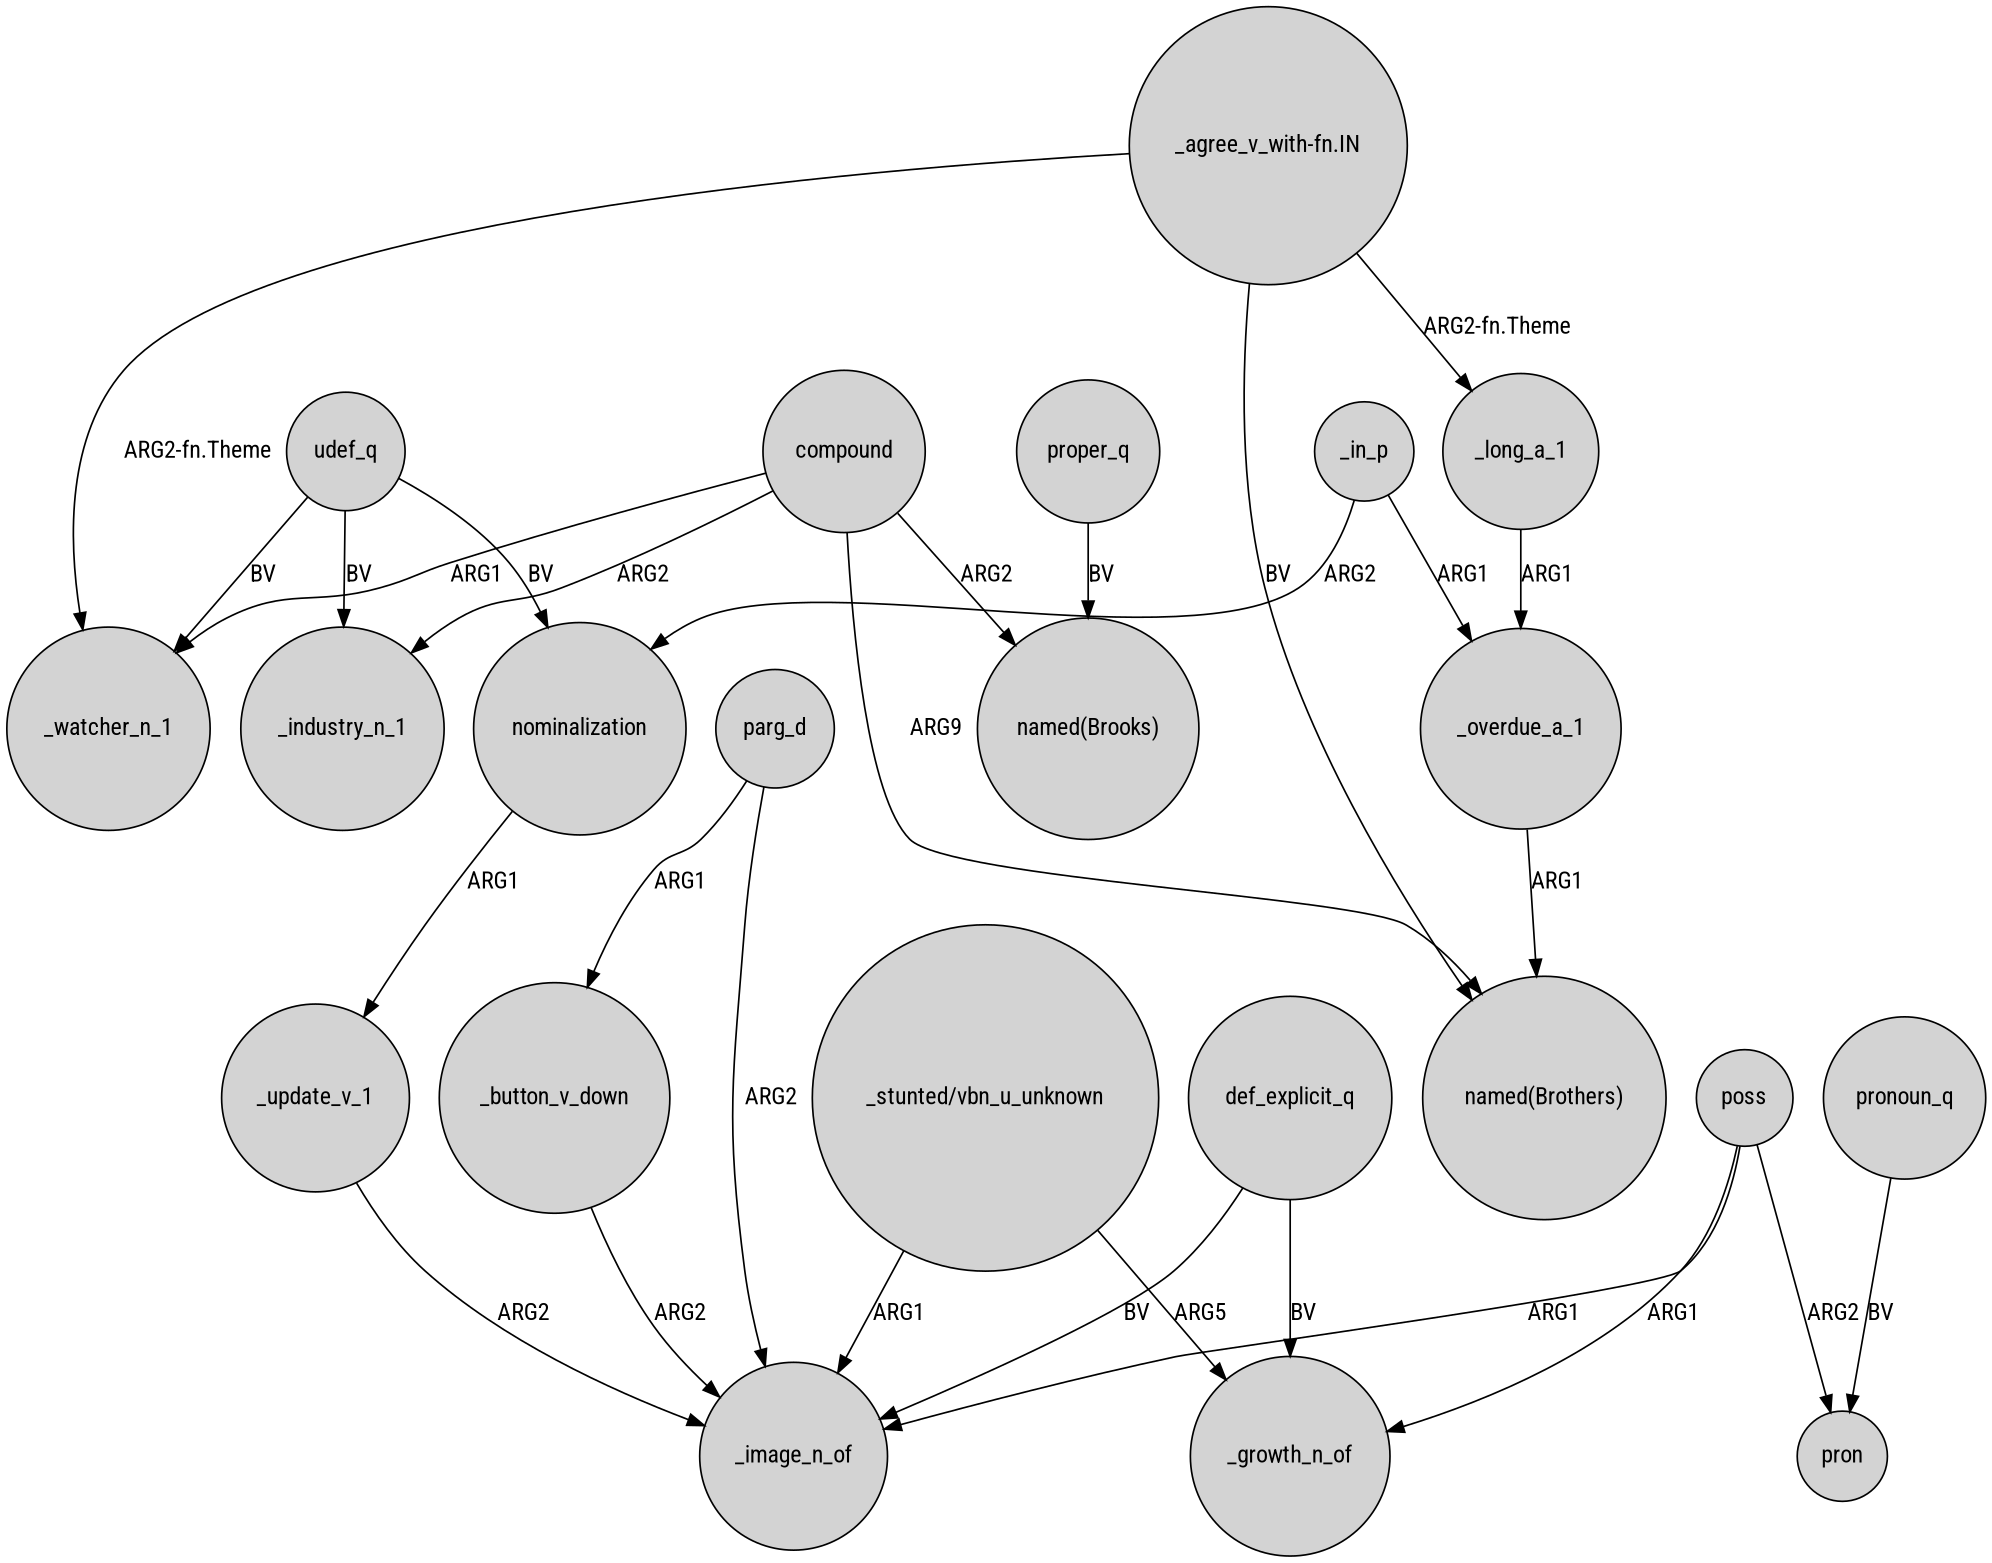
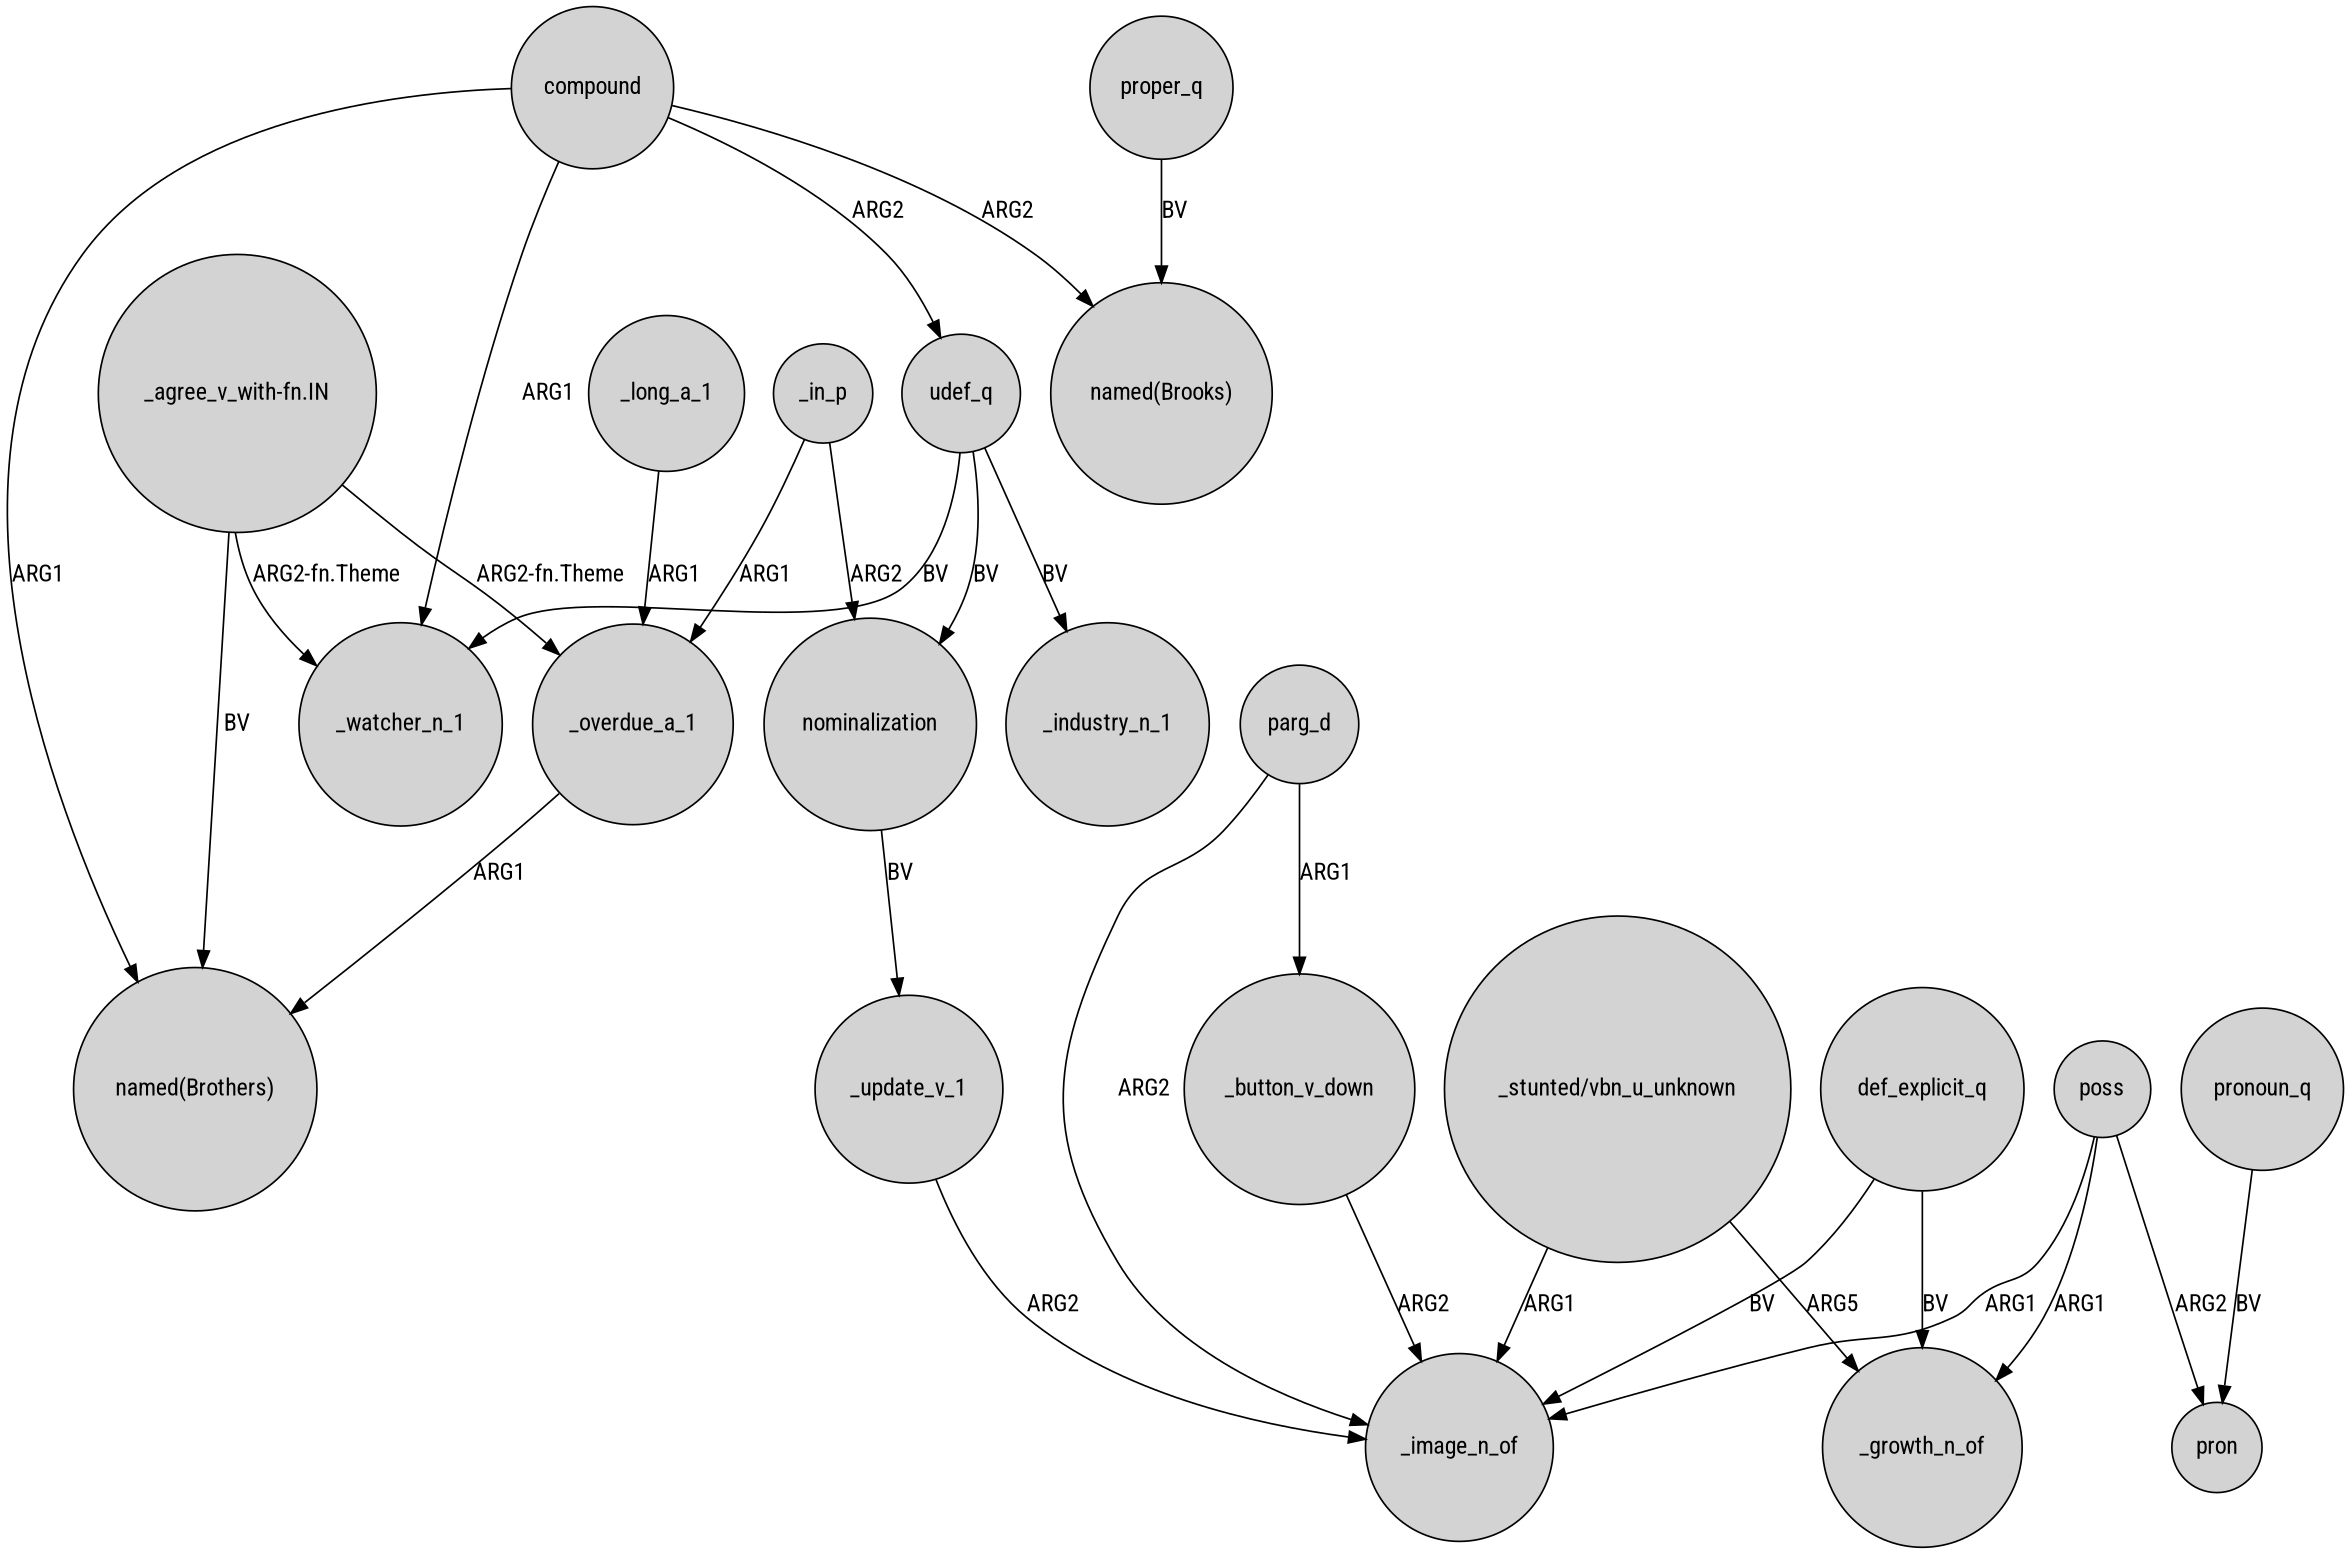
(1409, 315) -> (449, 568)
(600, 572) -> (818, 198)
(936, 729) -> (38, 575)
(493, 882) -> (901, 873)
